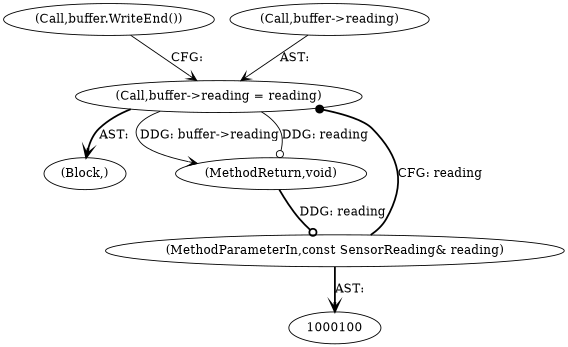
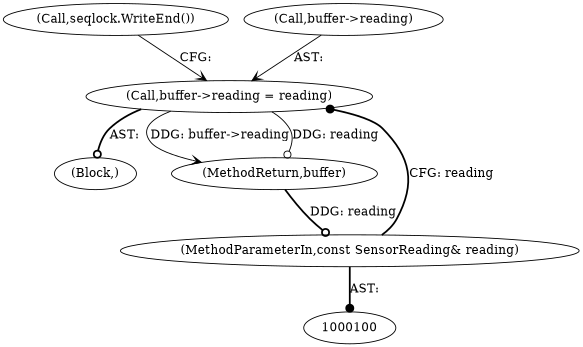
(109, 19) -> (116, 19)
(104, 124) -> (114, 125)
(271, 174) -> (274, 174)
(335, 285) -> (350, 286)
